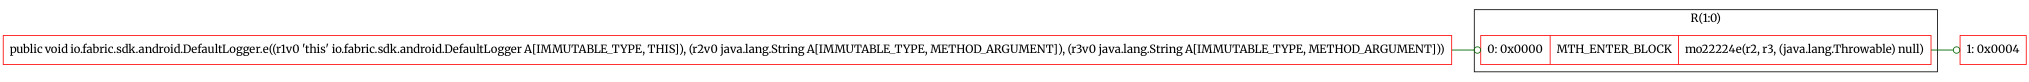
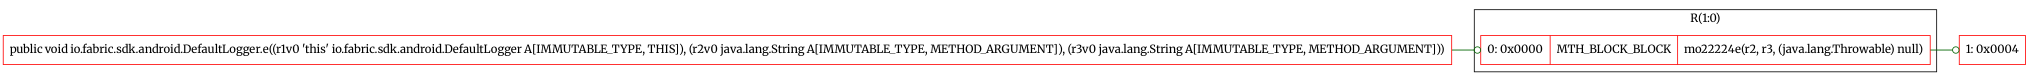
(1614, 50) -> (1614, 50)
